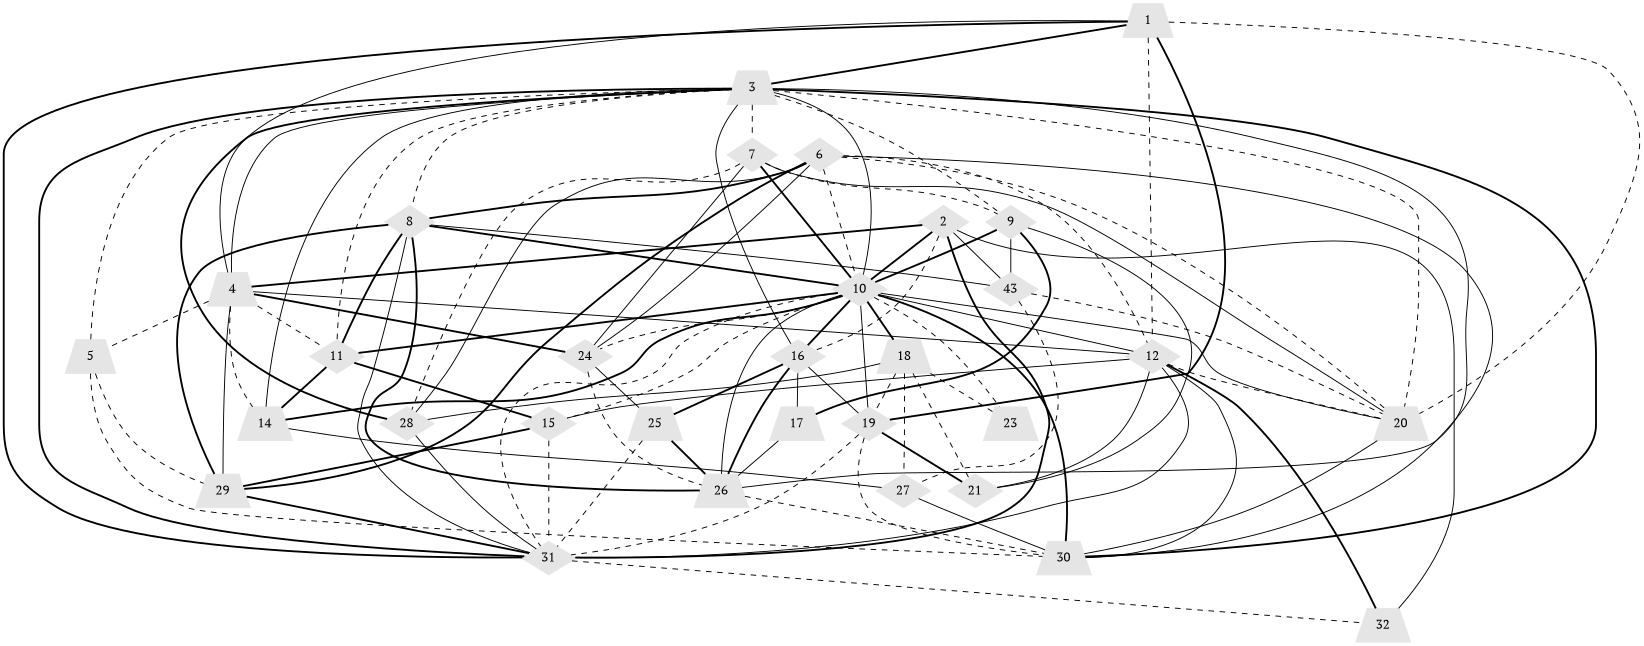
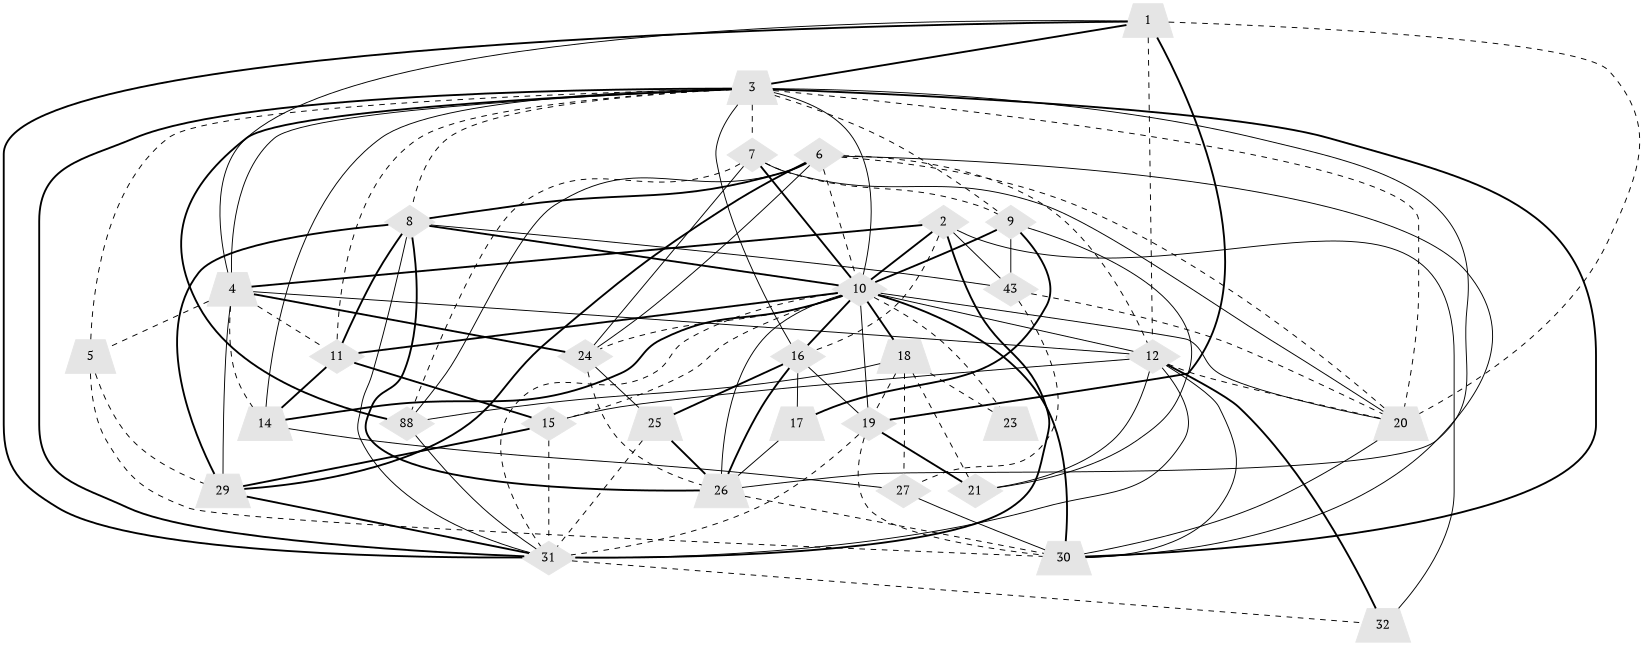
(407, 424) -> (407, 424)
